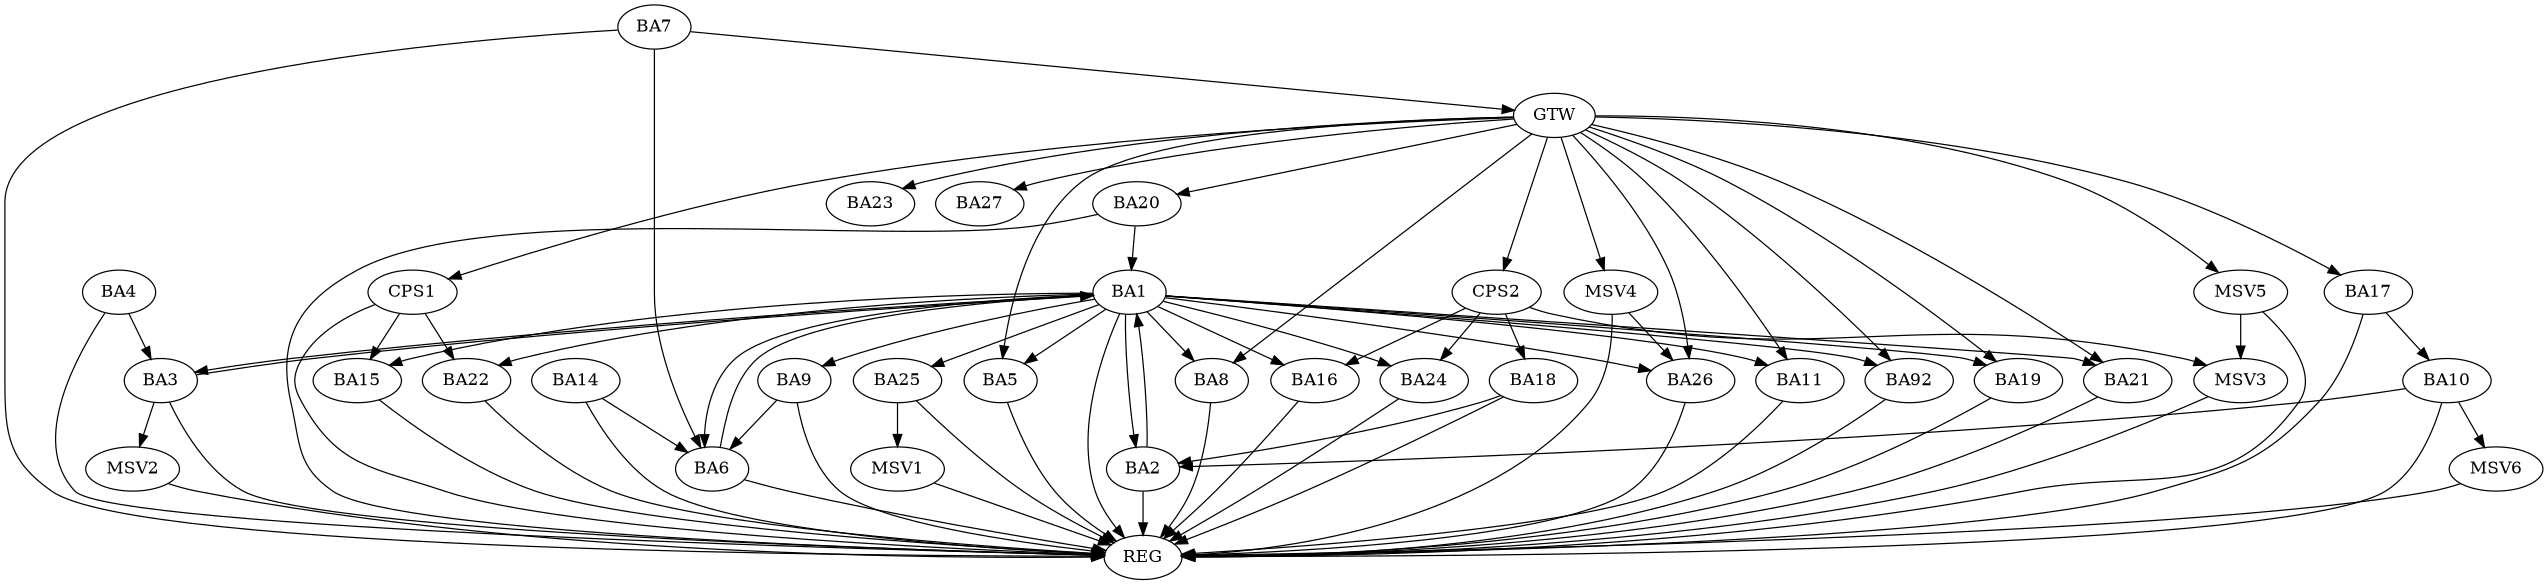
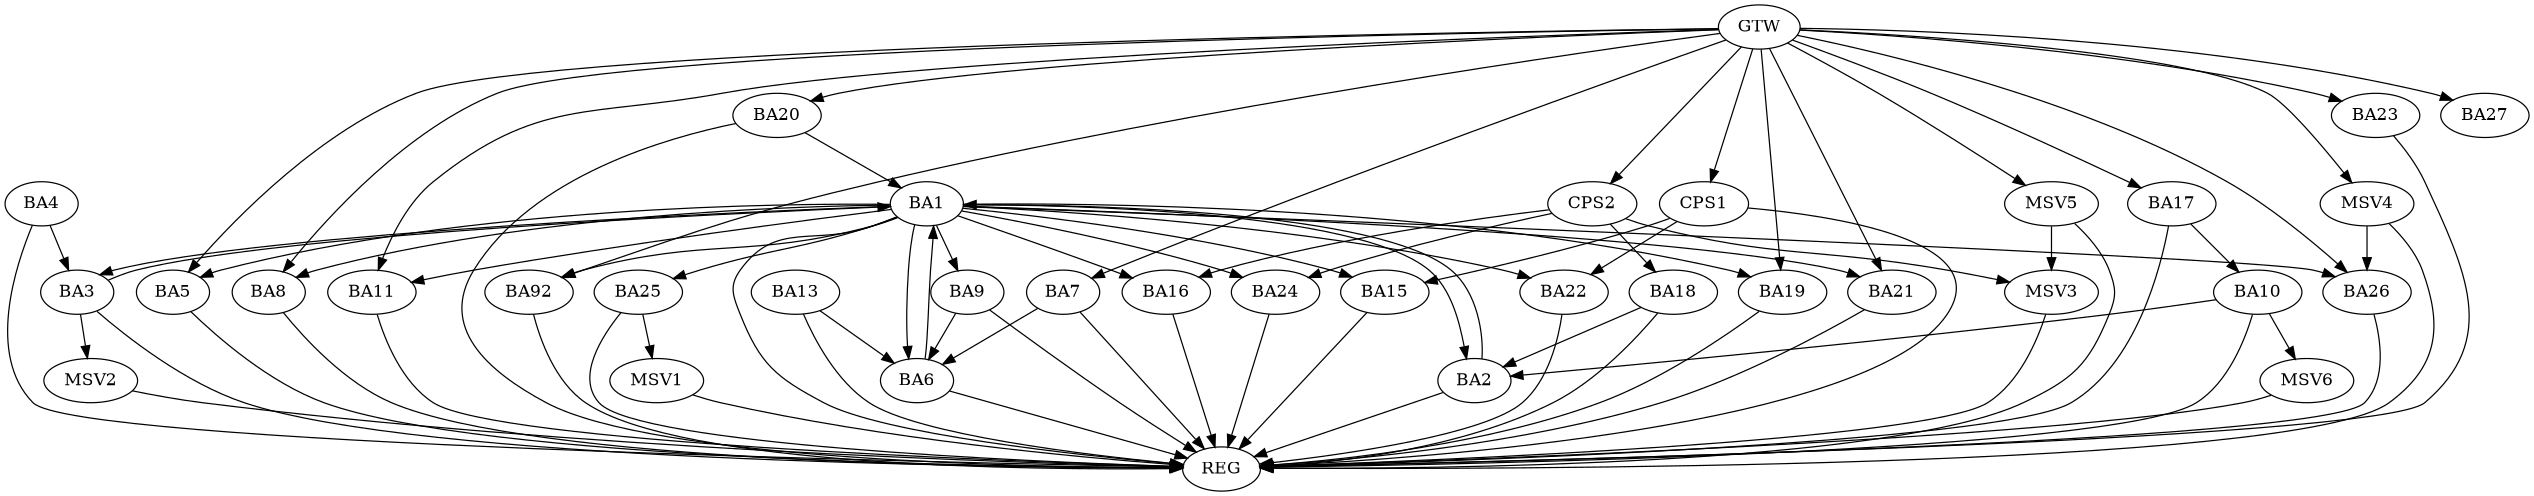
(1096, 70) -> (1413, 153)
(576, 381) -> (795, 292)
none -> (1999, 443)
